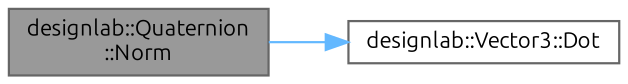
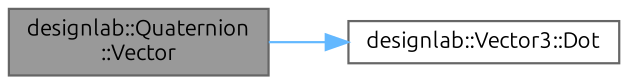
(139, 42) -> (139, 42)
